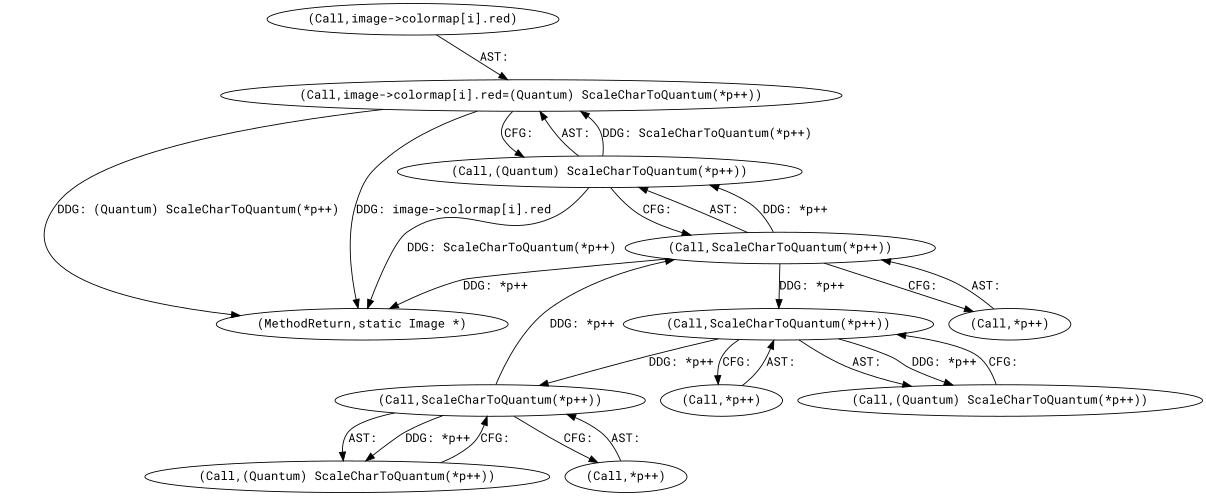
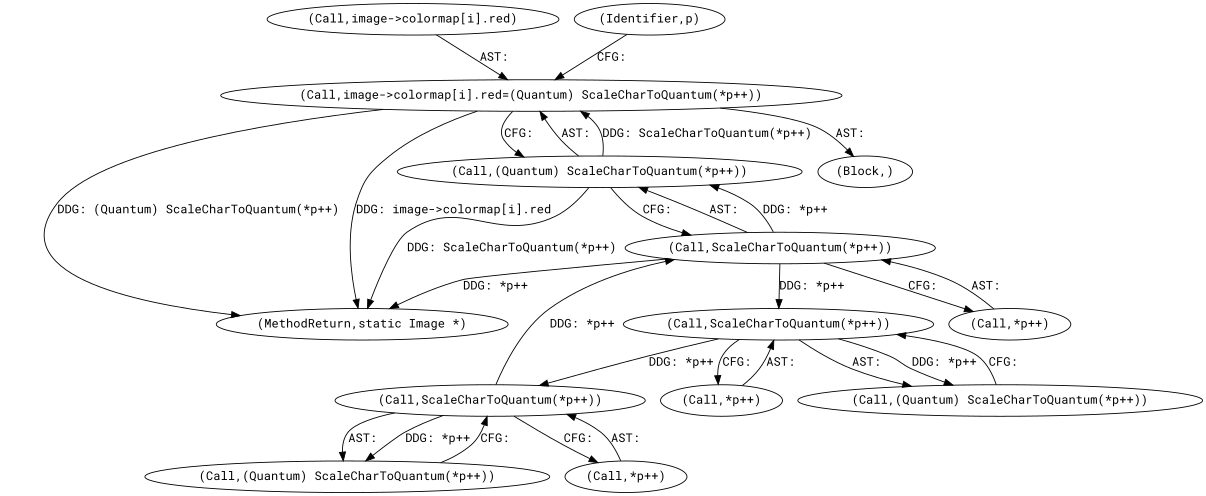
none -> (650, 19)
none -> (865, 172)
